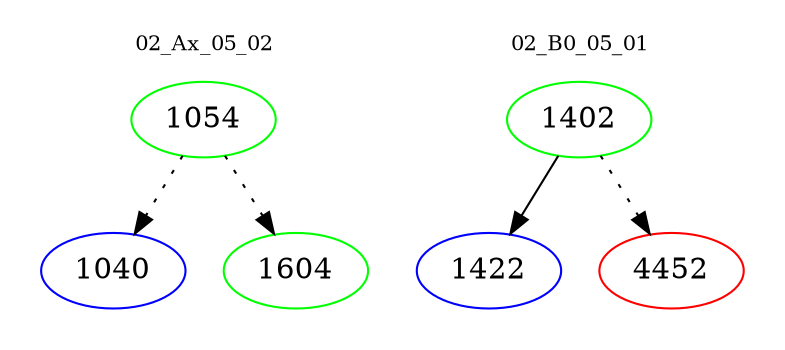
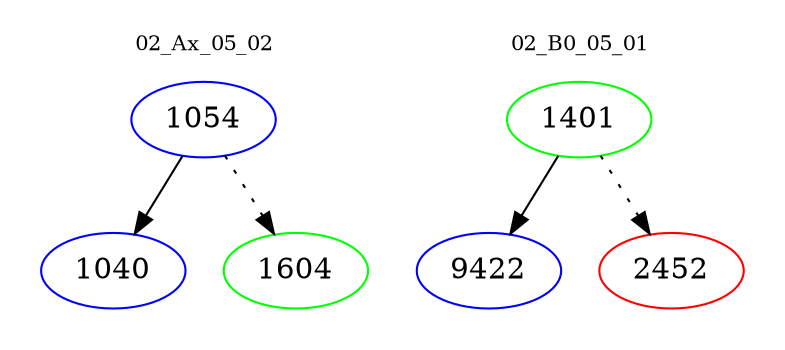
(204, 120) -> (204, 120)
(579, 120) -> (579, 120)
(164, 186) -> (164, 186)
(489, 271) -> (489, 271)
(672, 271) -> (672, 271)
